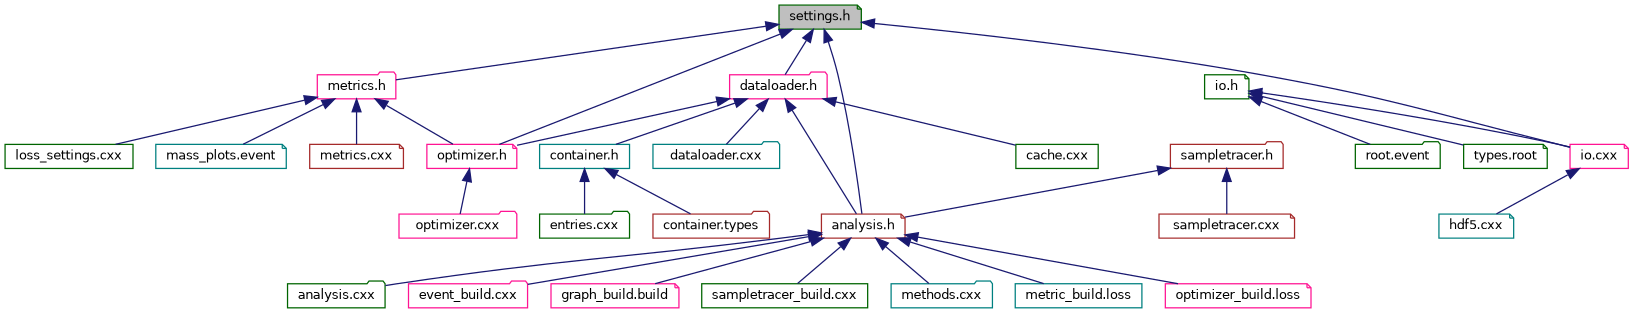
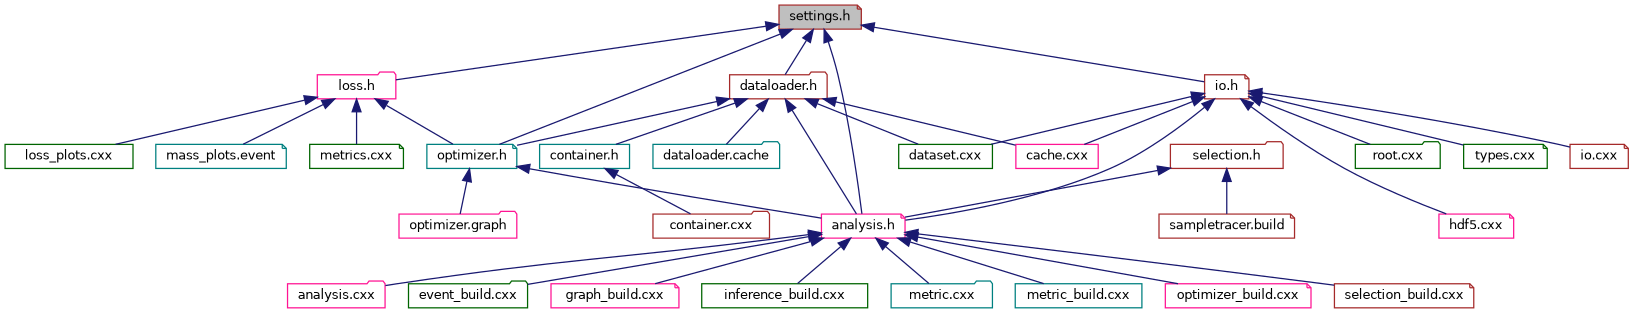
(820, 17) -> (820, 17)
(1225, 69) -> (1039, 55)
(357, 87) -> (357, 87)
(778, 87) -> (778, 87)
(1227, 87) -> (1227, 87)
none -> (1139, 123)
(69, 156) -> (69, 156)
(357, 156) -> (357, 156)
(472, 156) -> (472, 156)
(716, 156) -> (716, 156)
none -> (946, 156)
(1057, 156) -> (1057, 156)
(1227, 156) -> (1227, 156)
(1398, 156) -> (1398, 156)
(1505, 156) -> (1505, 156)
(1599, 156) -> (1599, 156)
none -> (1102, 172)
none -> (675, 194)
(1532, 194) -> (1344, 168)
(458, 226) -> (458, 226)
(585, 226) -> none
(711, 226) -> (711, 226)
(863, 226) -> (863, 226)
(1227, 226) -> (1227, 226)
(1476, 226) -> (1476, 226)
(336, 296) -> (336, 296)
(468, 296) -> (468, 296)
(615, 296) -> (615, 296)
(785, 296) -> (785, 296)
(942, 296) -> (942, 296)
(1079, 296) -> (1079, 296)
(1238, 296) -> (1238, 296)
none -> (1404, 296)
